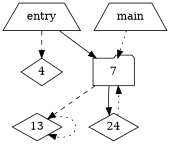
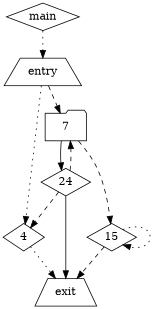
(131, 17) -> (43, 17)
(42, 41) -> (34, 151)
(123, 41) -> (43, 41)
(75, 42) -> (53, 96)
(119, 105) -> (71, 160)
(37, 127) -> (112, 237)
none -> (47, 207)
none -> (66, 292)
